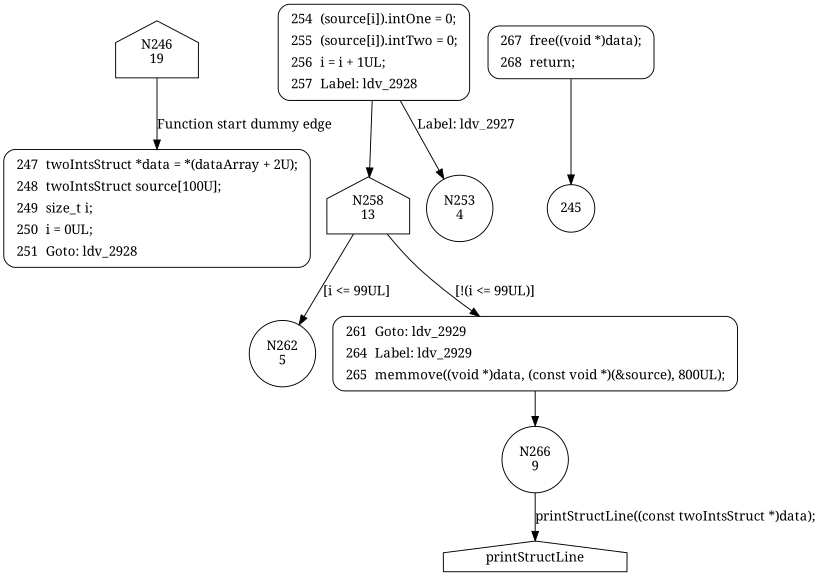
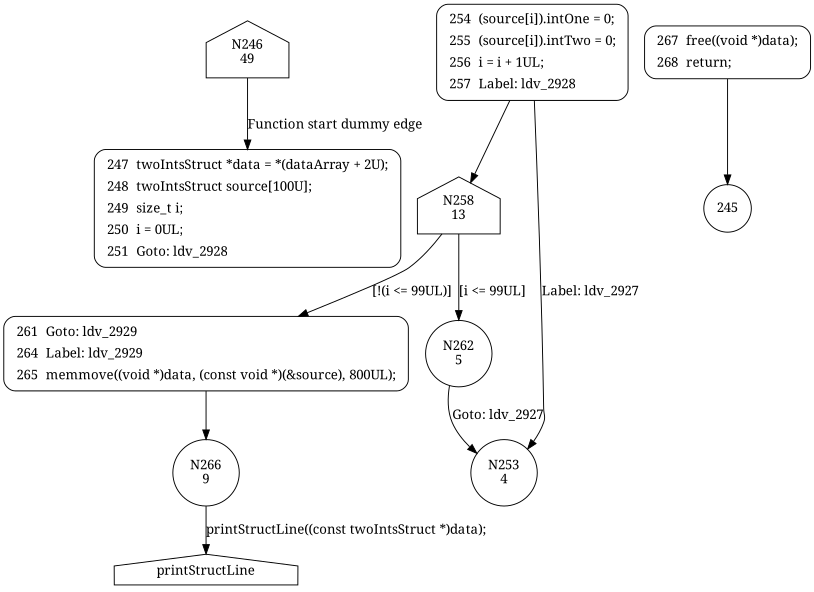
(157, 52) -> (248, 52)
none -> (451, 419)
